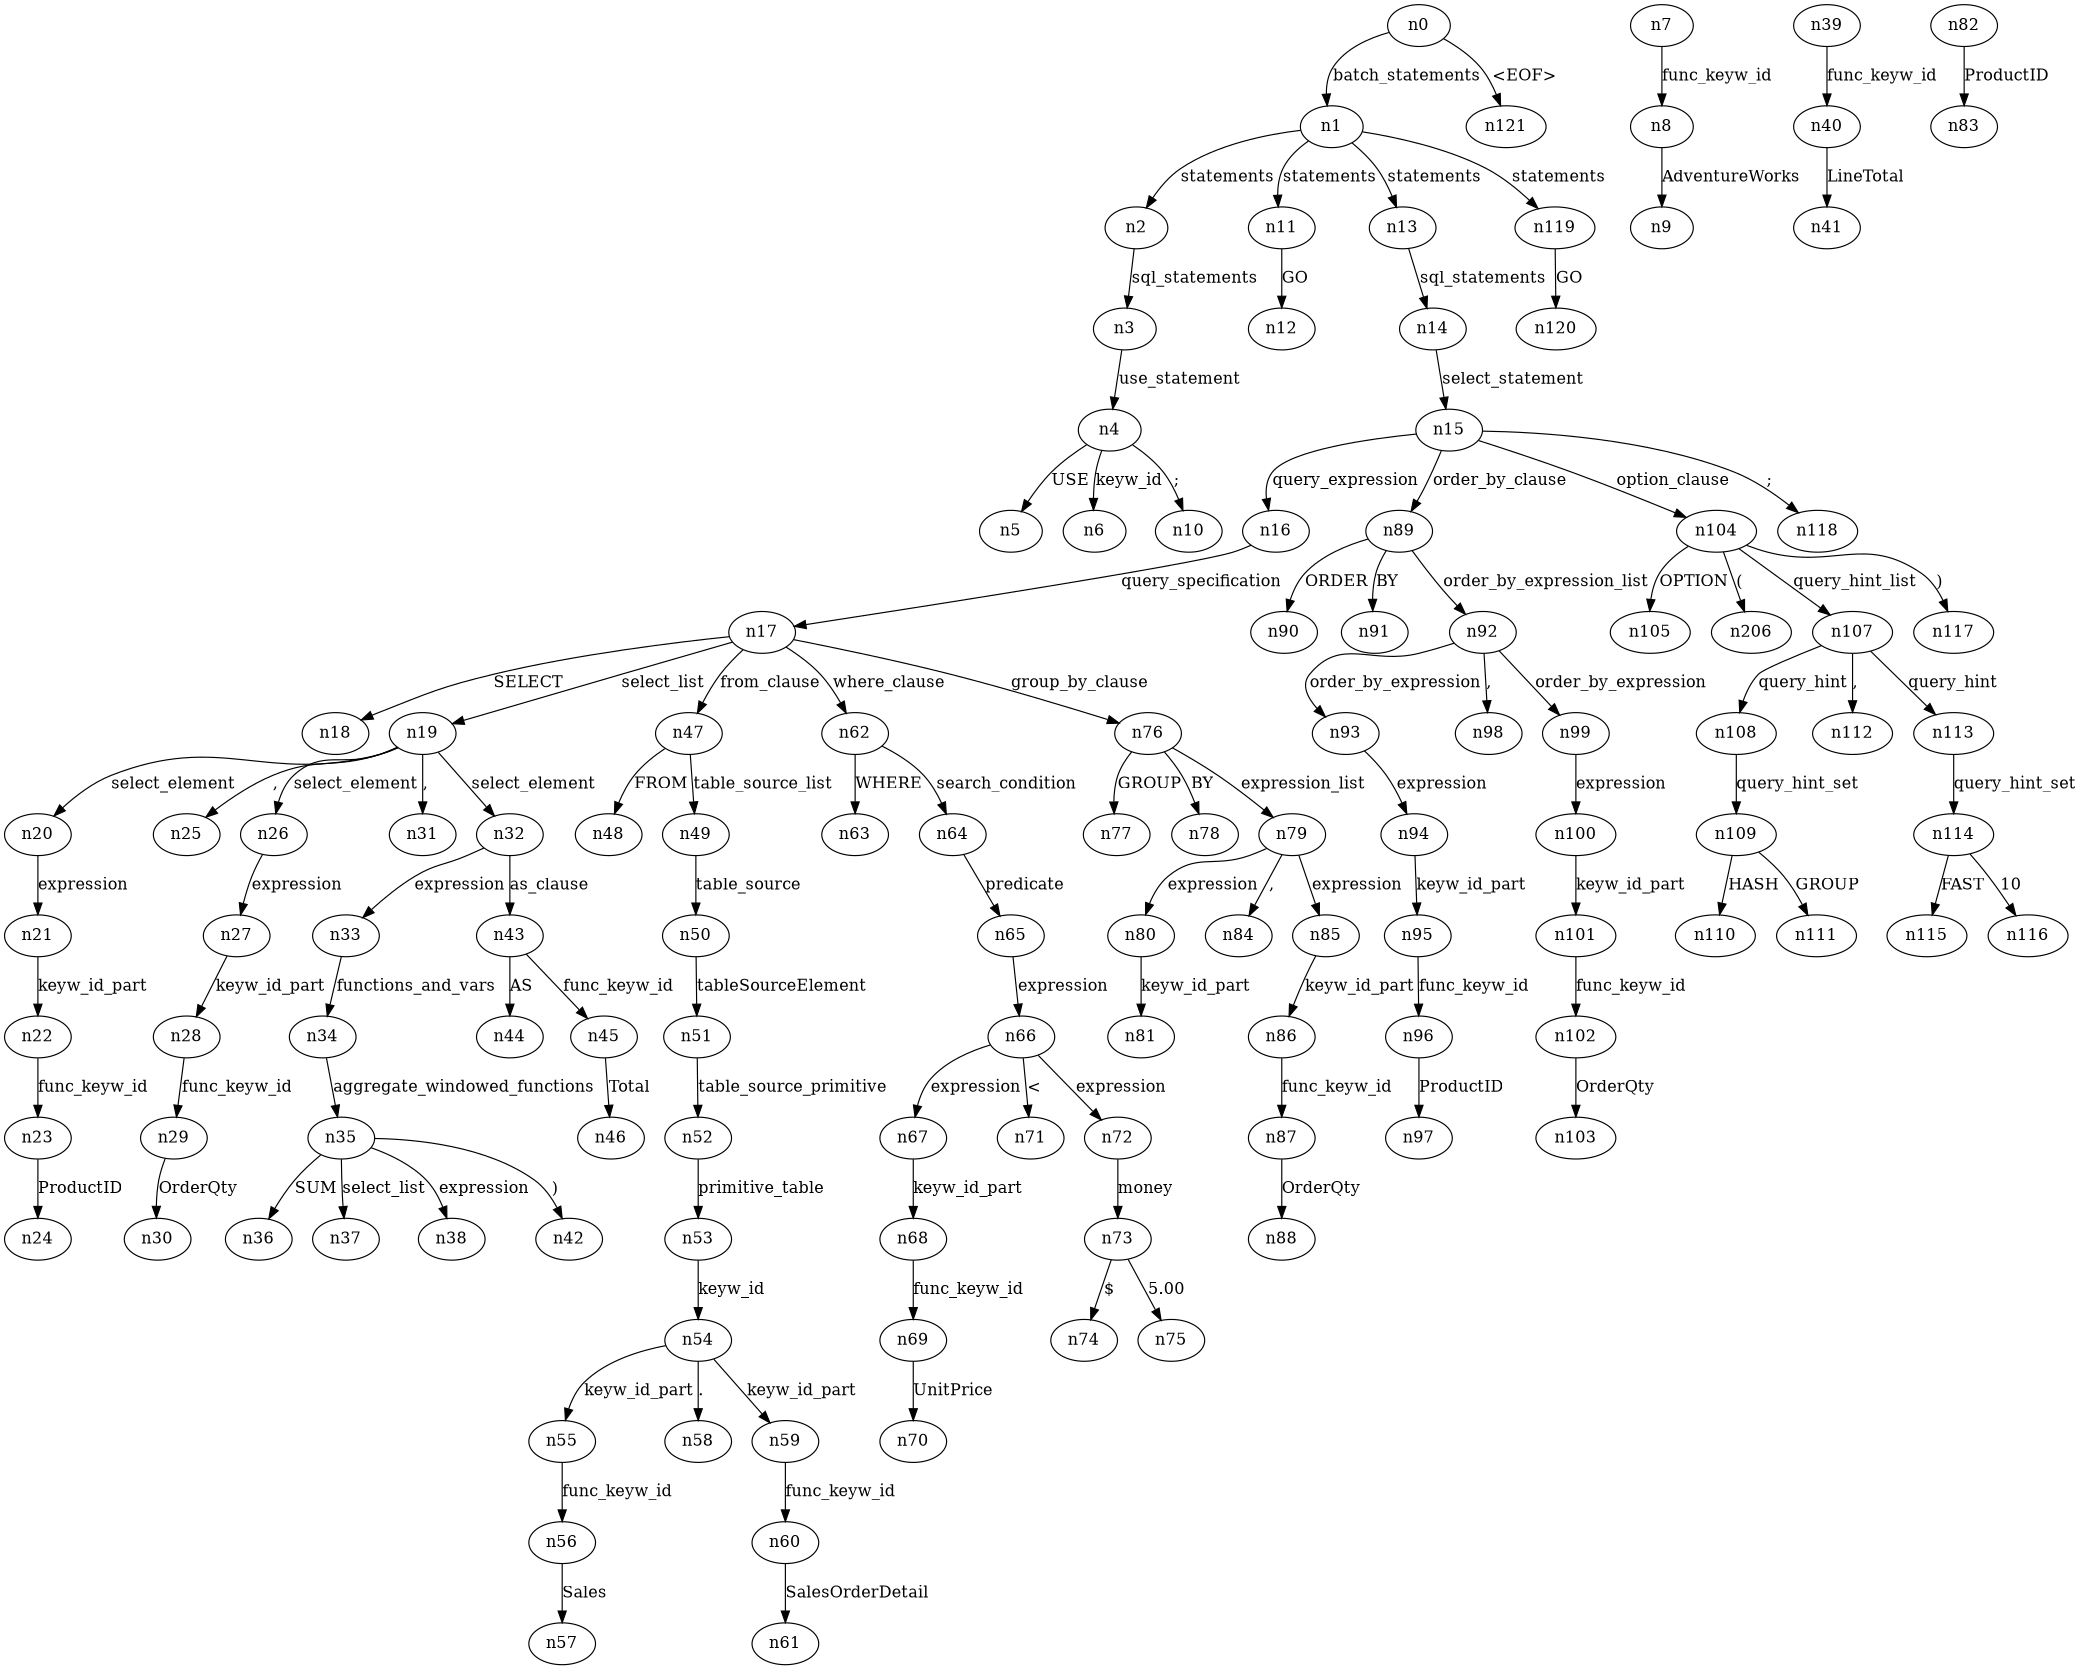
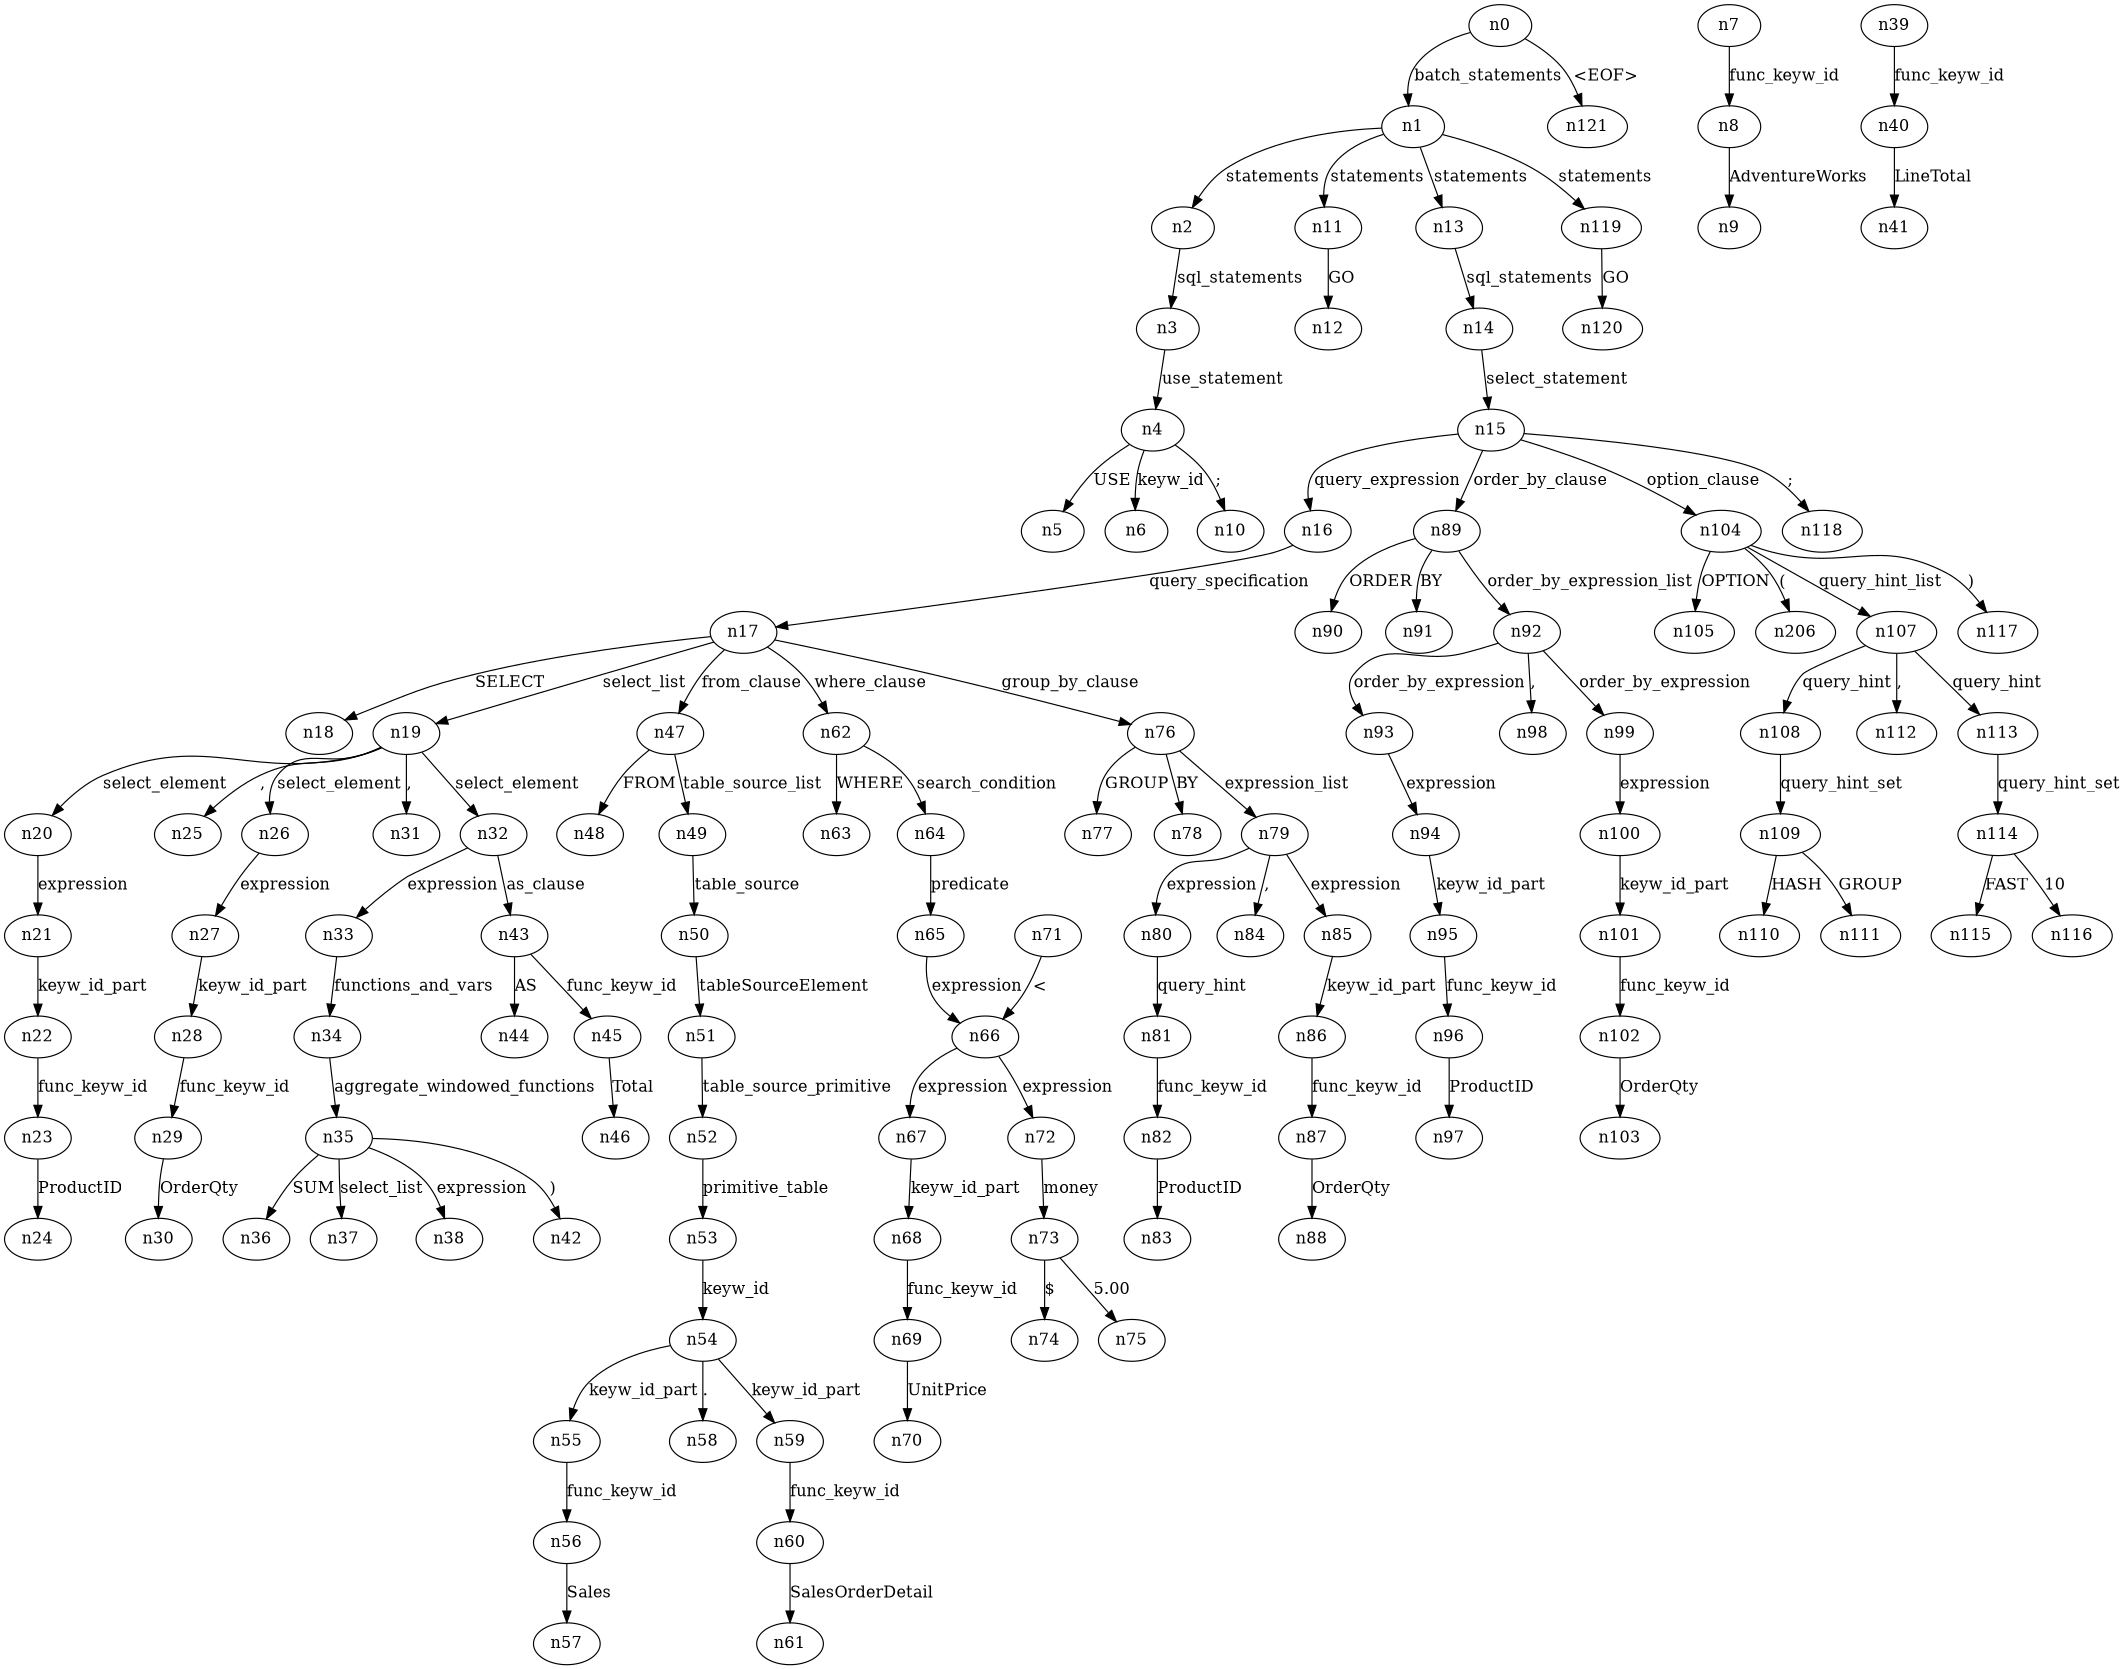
(1196, 986) -> (1202, 986)
(1025, 1082) -> (1029, 985)
none -> (1157, 1082)
